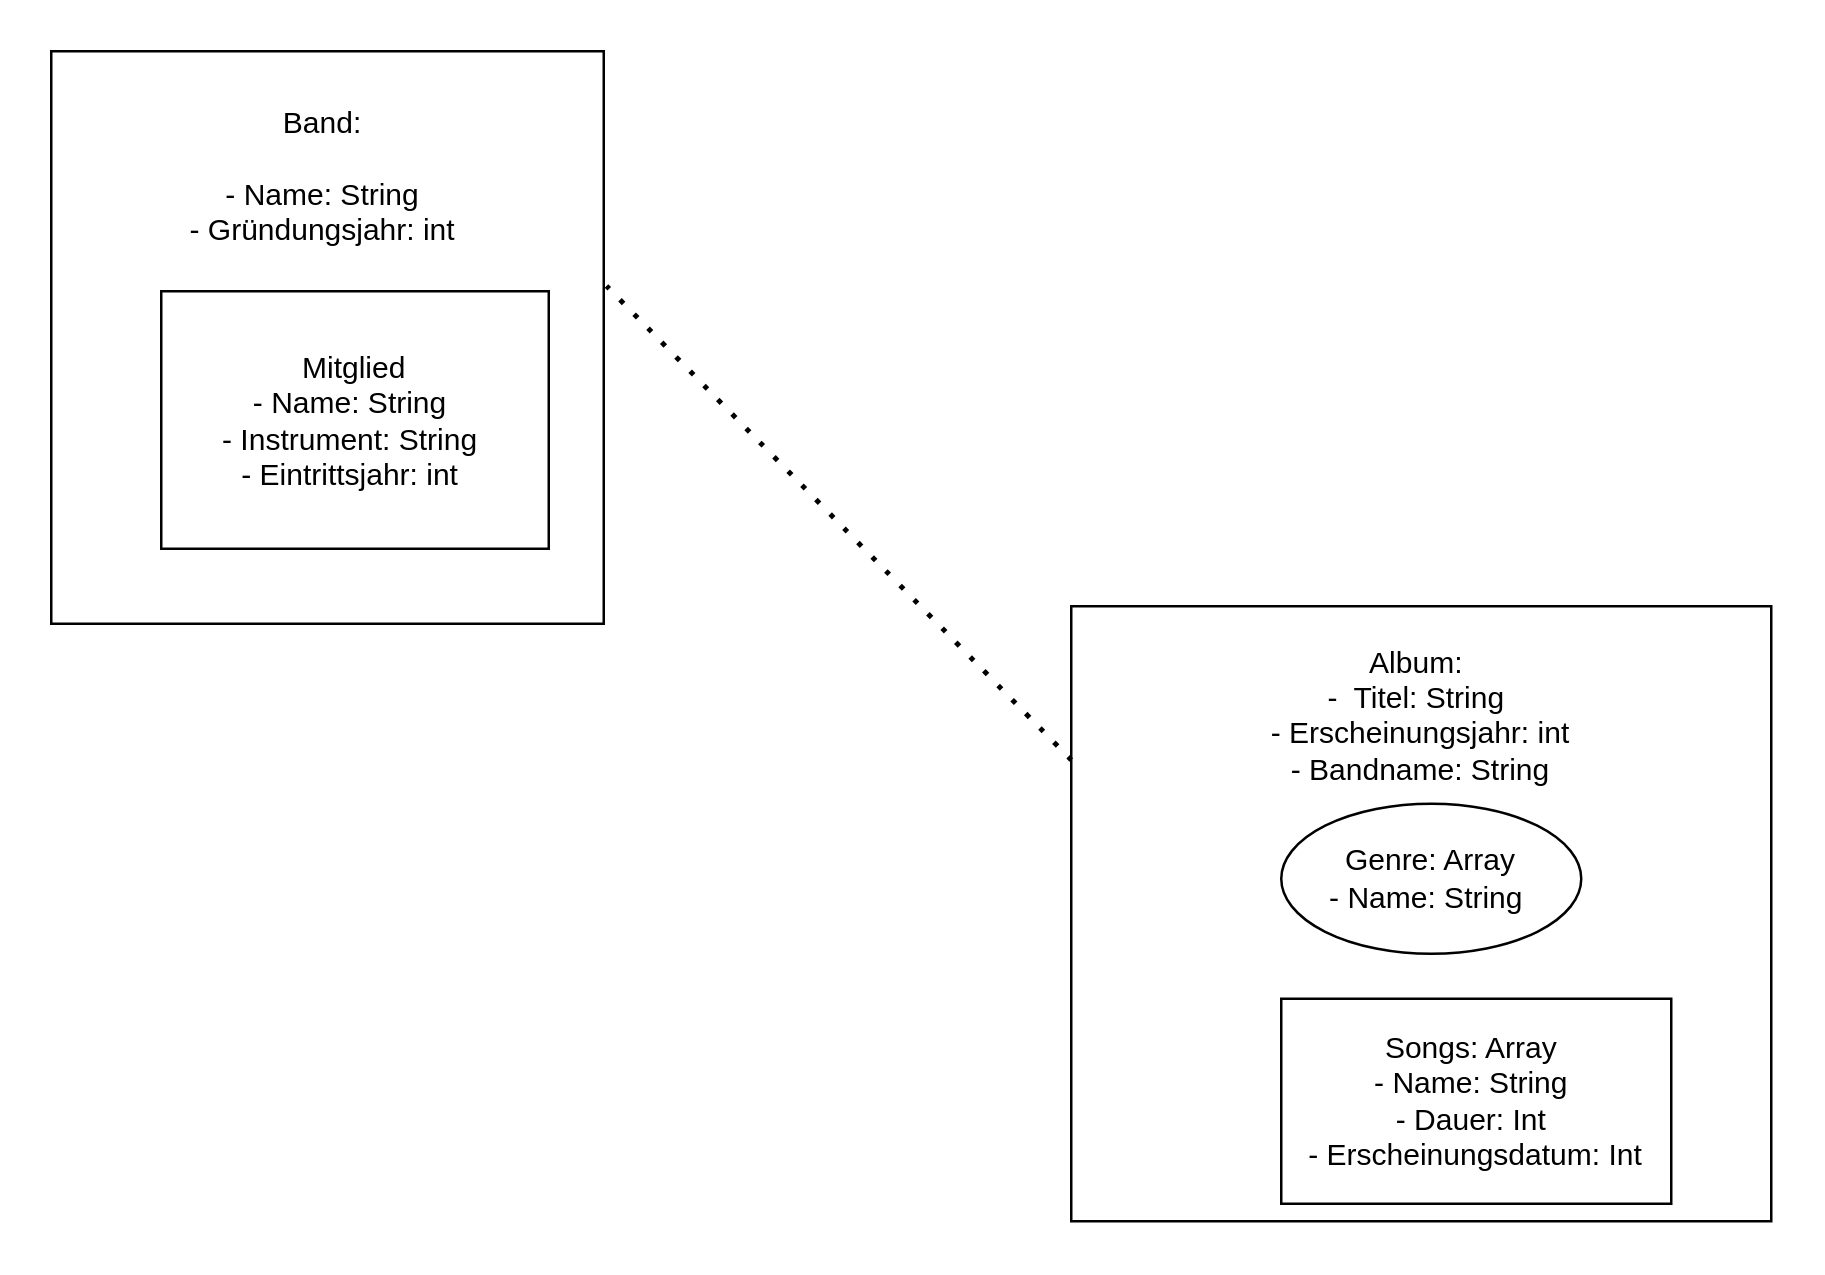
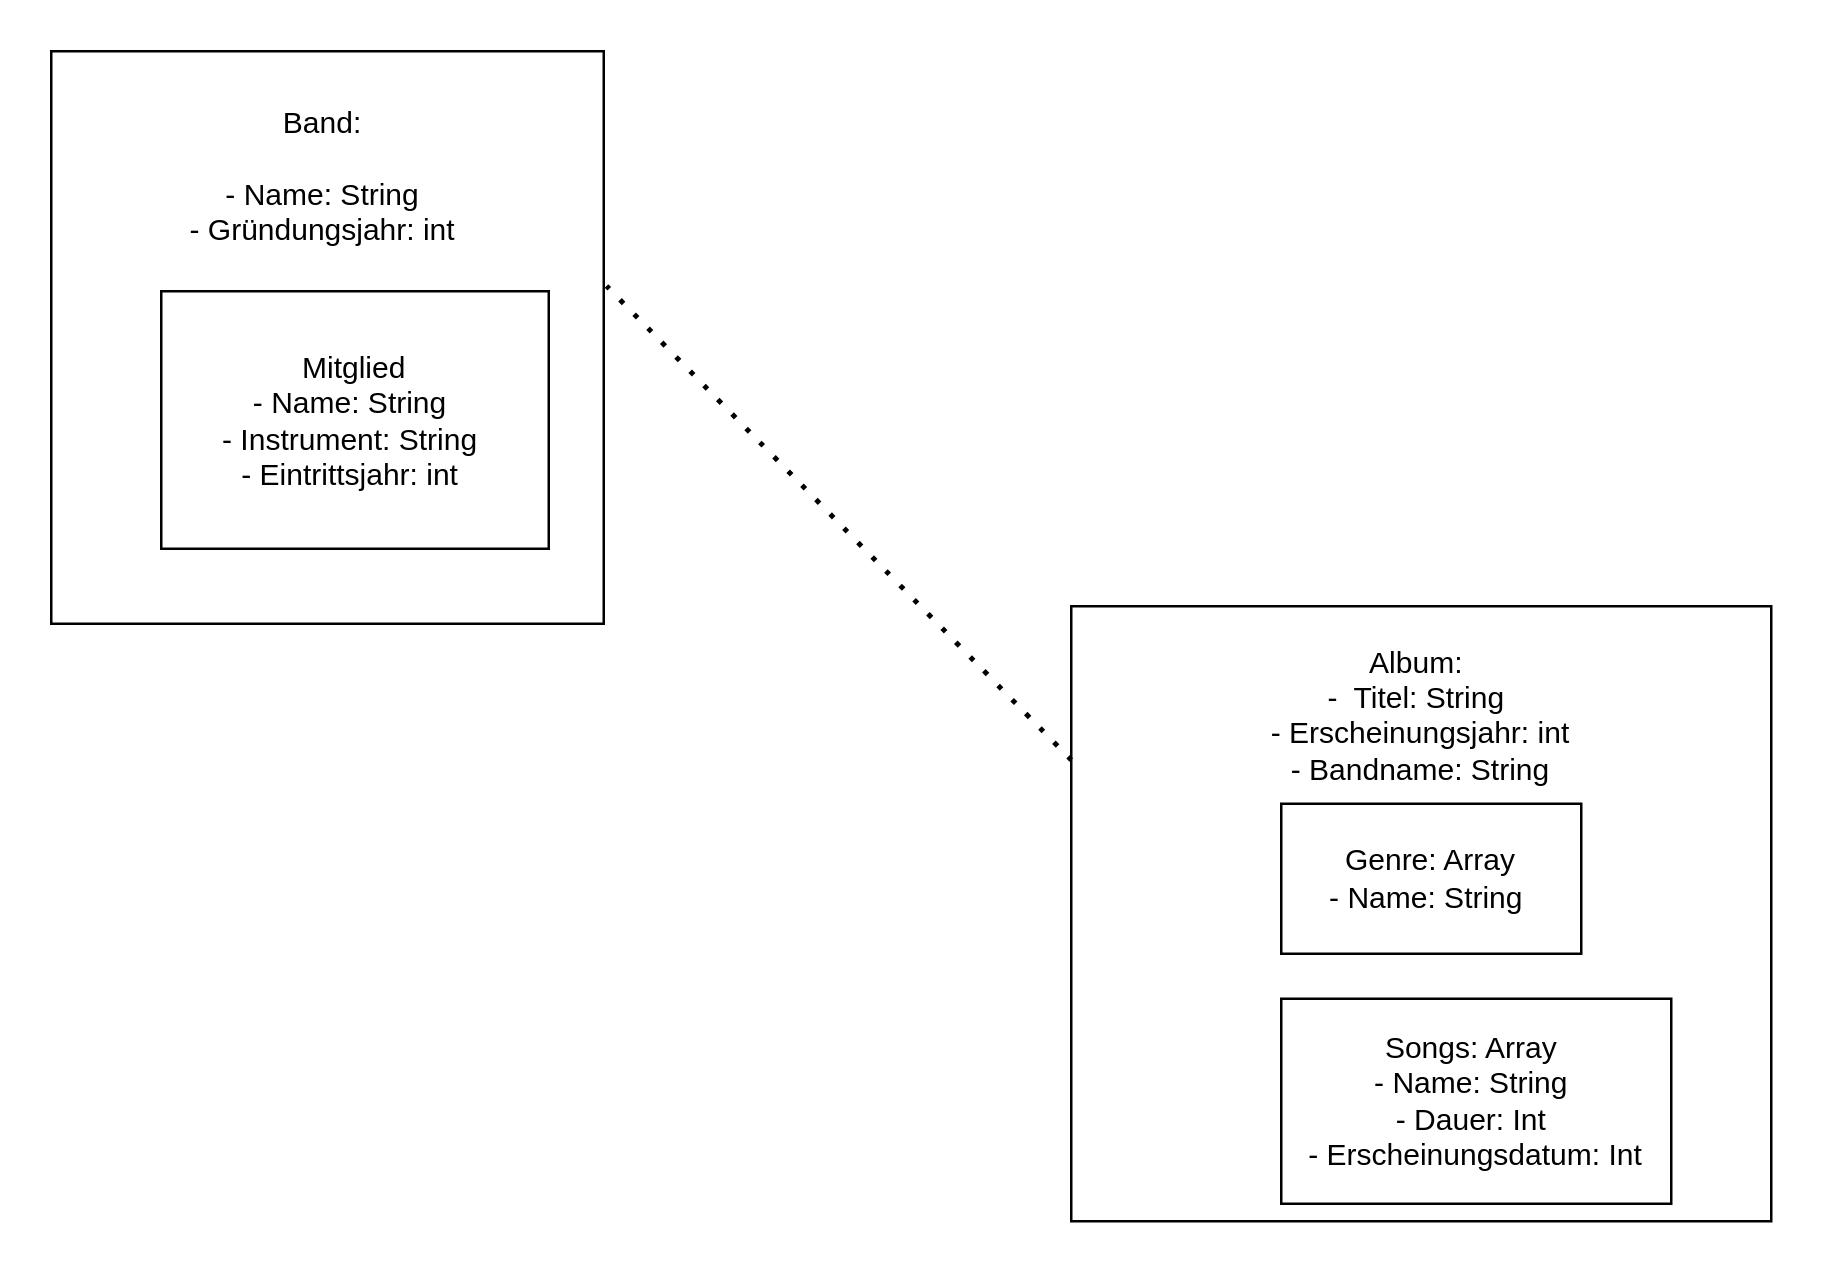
(1431, 879) -> (1431, 879)
